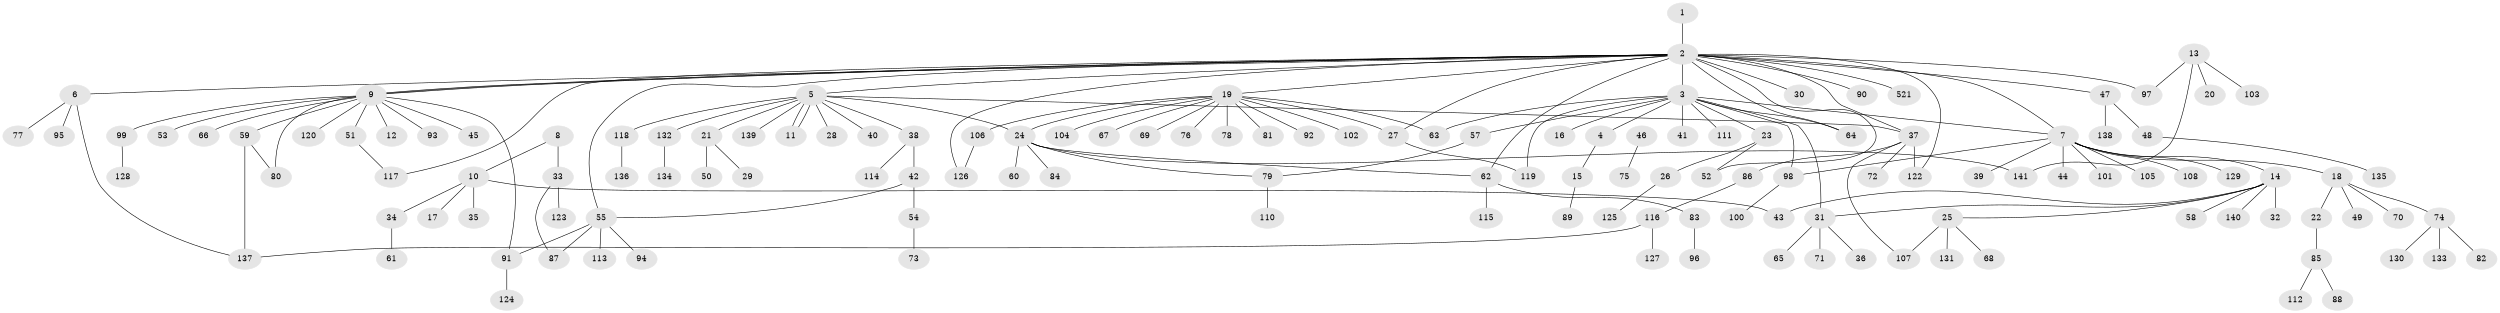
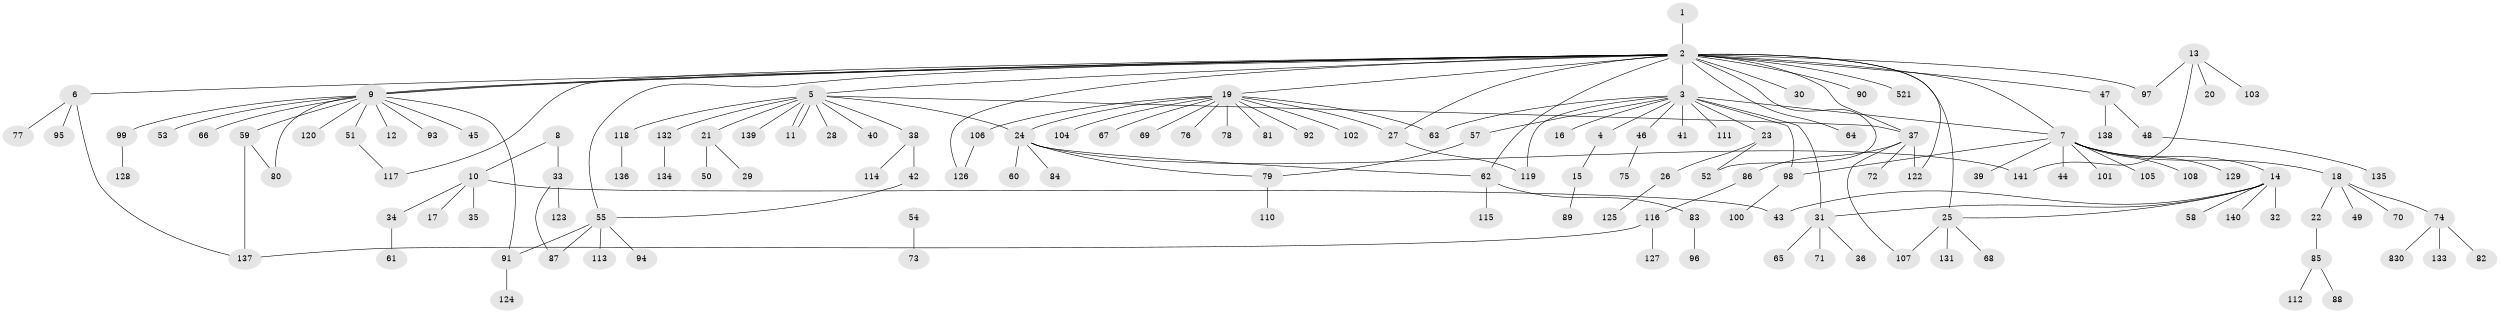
(1772, 114) -> (1663, 115)
none -> (1946, 118)
(914, 198) -> none
(2397, 259) -> (2397, 259)
